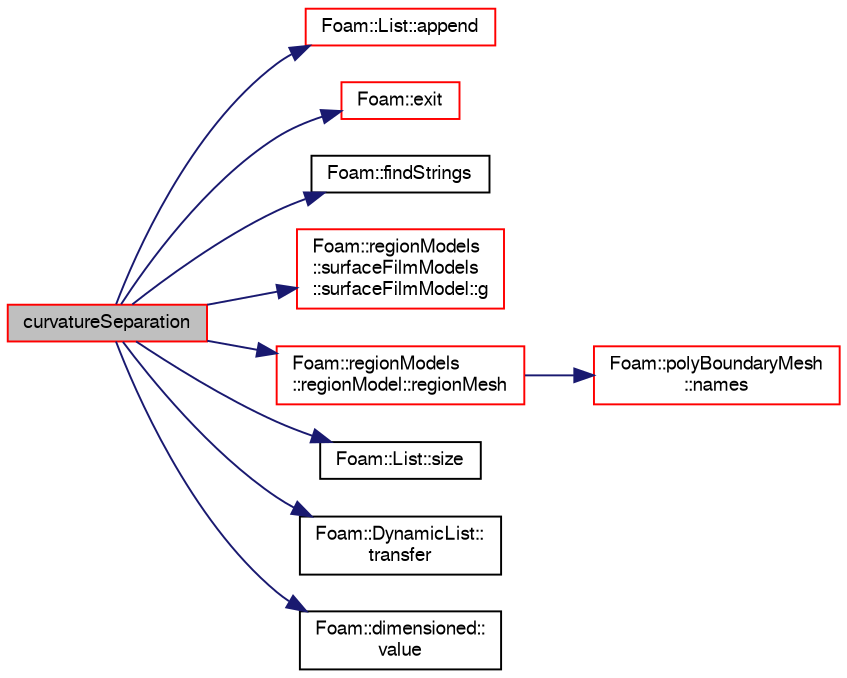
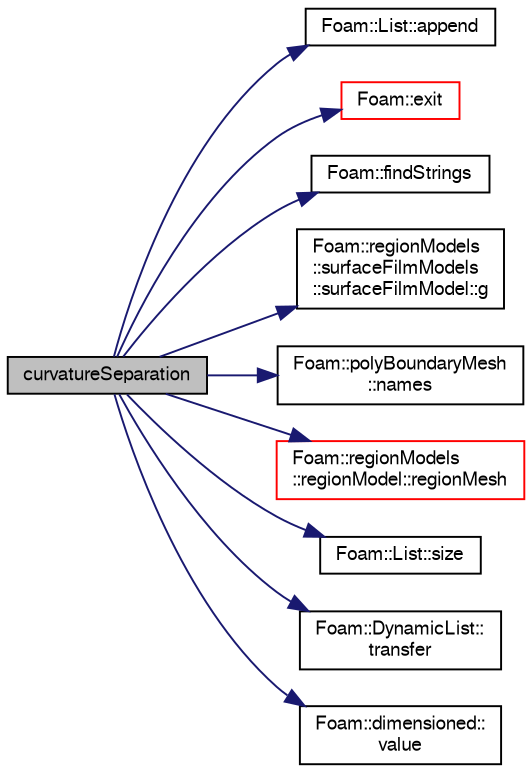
(400, 27) -> (400, 27)
(400, 269) -> (400, 269)
(107, 323) -> (107, 375)
(549, 375) -> (232, 375)
(717, 375) -> (400, 375)
